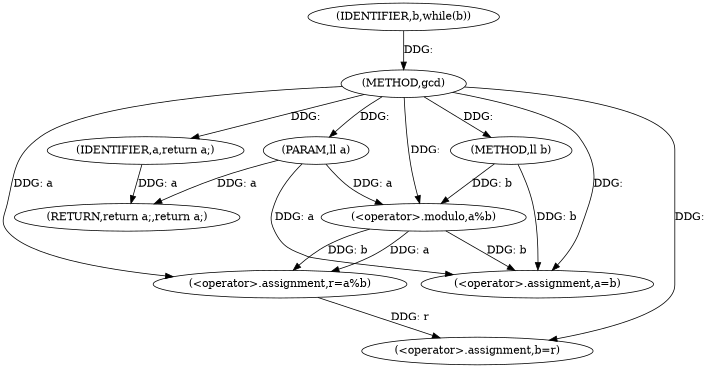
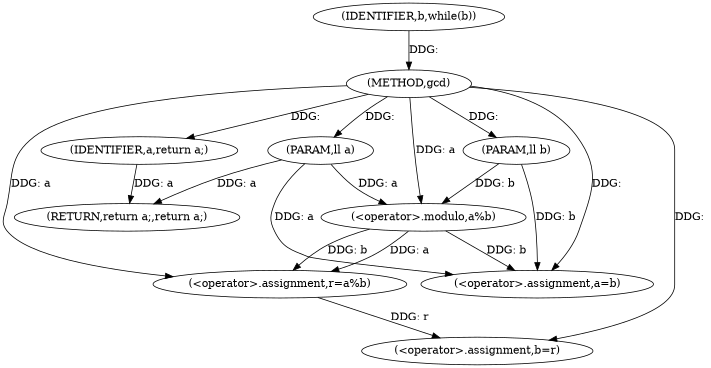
(427, 151) -> (436, 151)
(511, 151) -> (516, 151)
